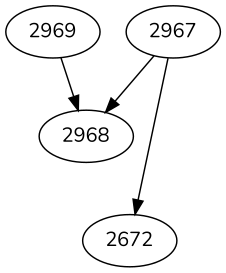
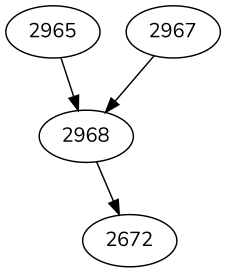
(53, 32) -> (53, 32)
(153, 129) -> (105, 181)
